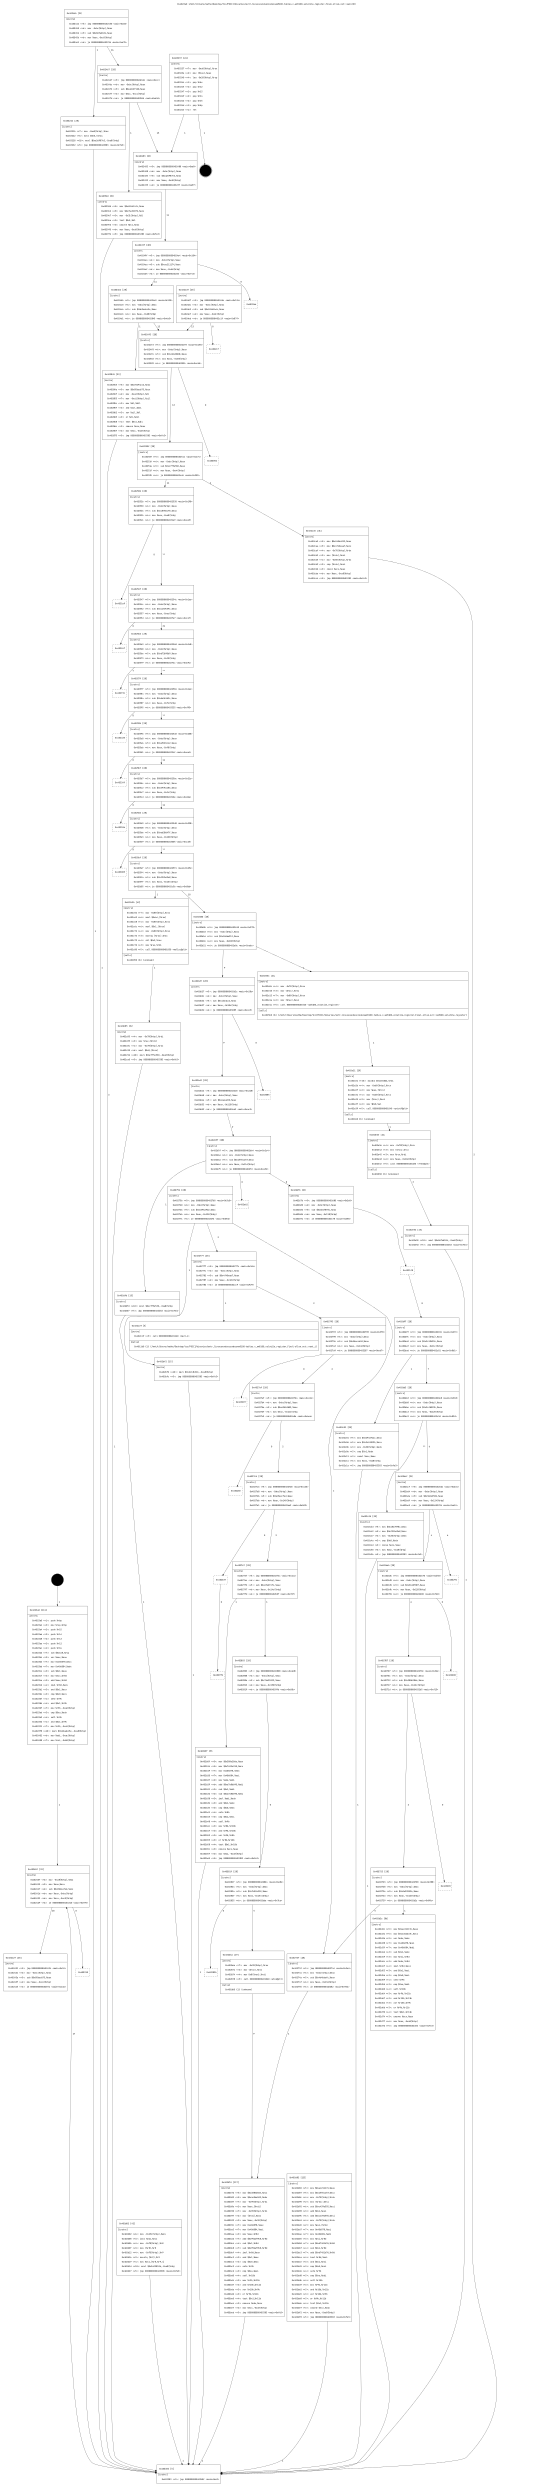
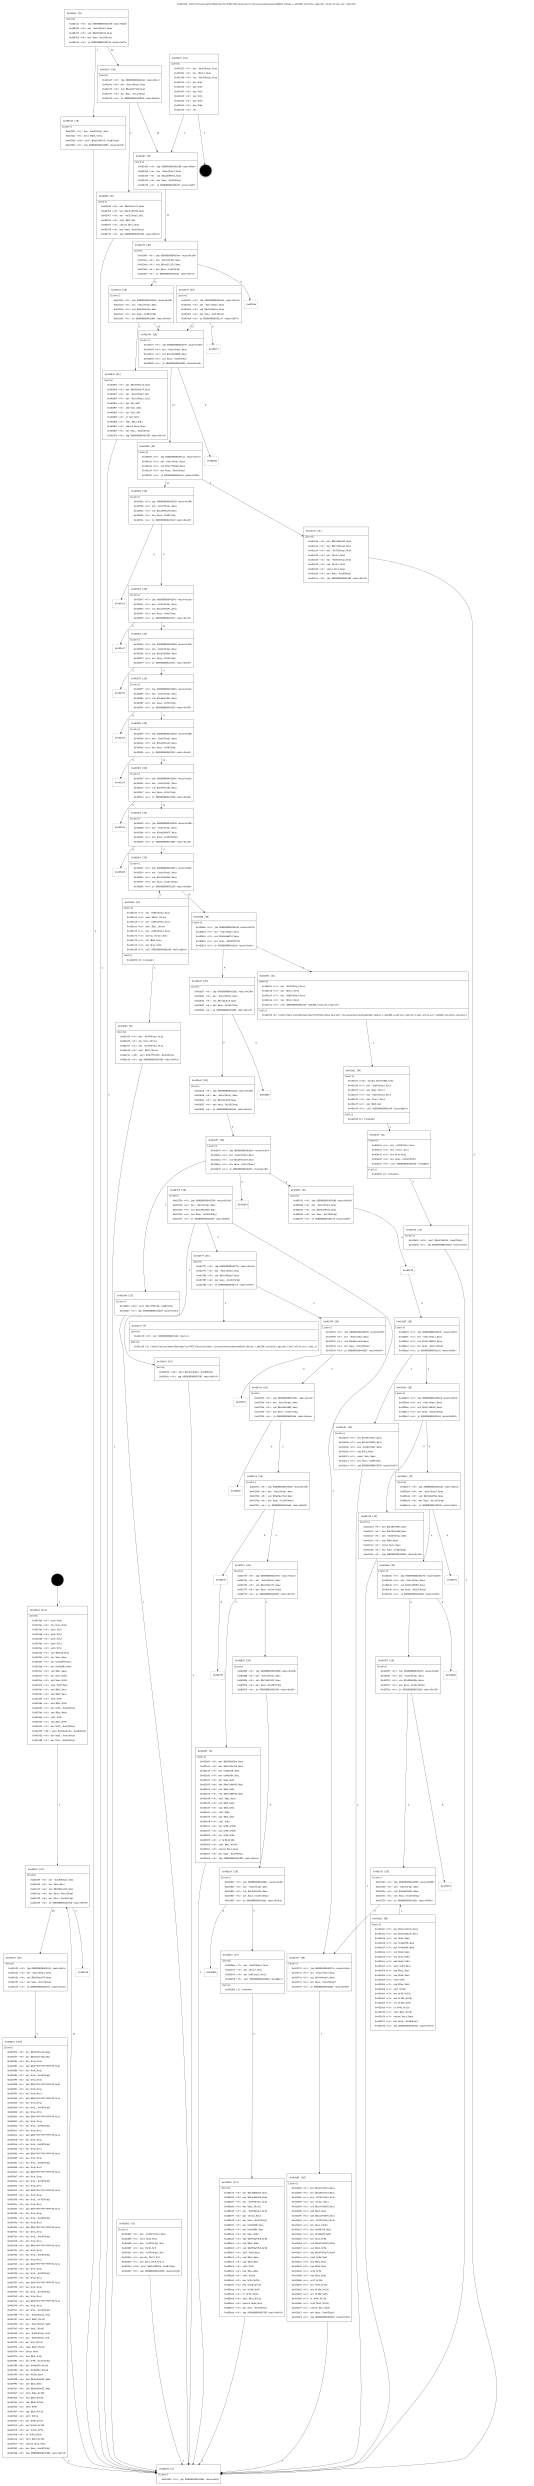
(155, 894) -> (159, 895)
(403, 1909) -> (400, 1911)
(274, 2081) -> (319, 2082)
none -> (35, 2248)
